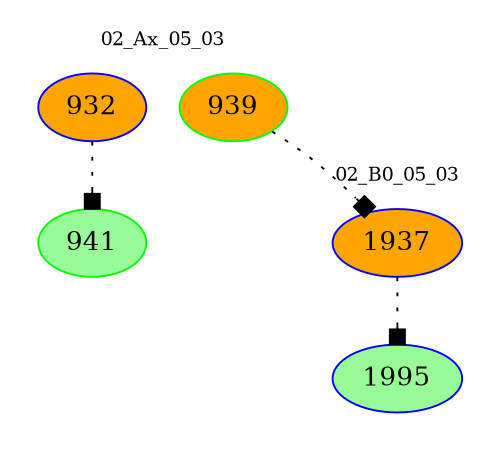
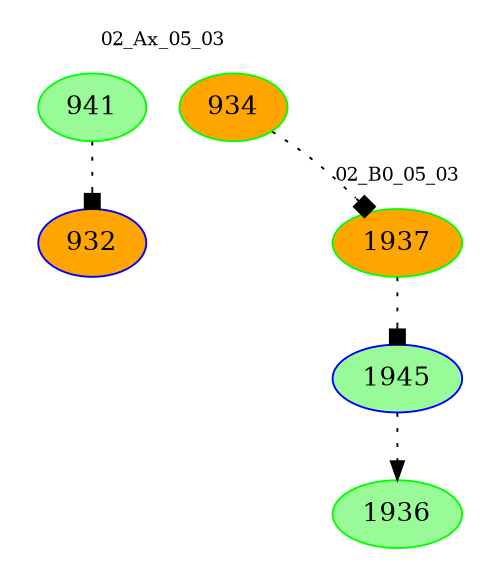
(234, 107) -> (234, 107)
(92, 166) -> (92, 166)
(397, 243) -> (397, 243)
(397, 379) -> (397, 379)
none -> (397, 514)
